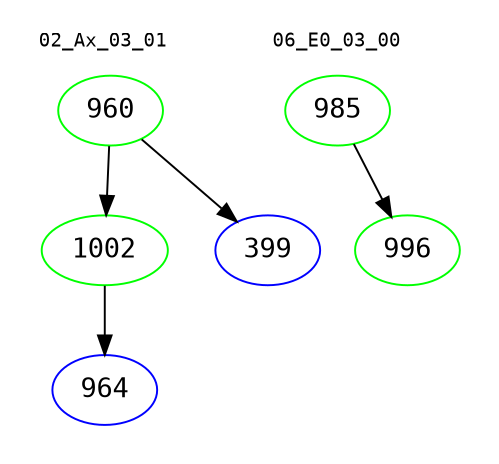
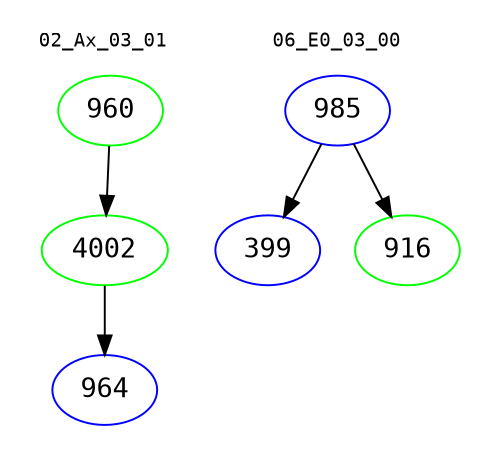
(338, 111) -> (338, 111)
(172, 165) -> (307, 172)
(105, 250) -> (105, 250)
(407, 250) -> (407, 250)
